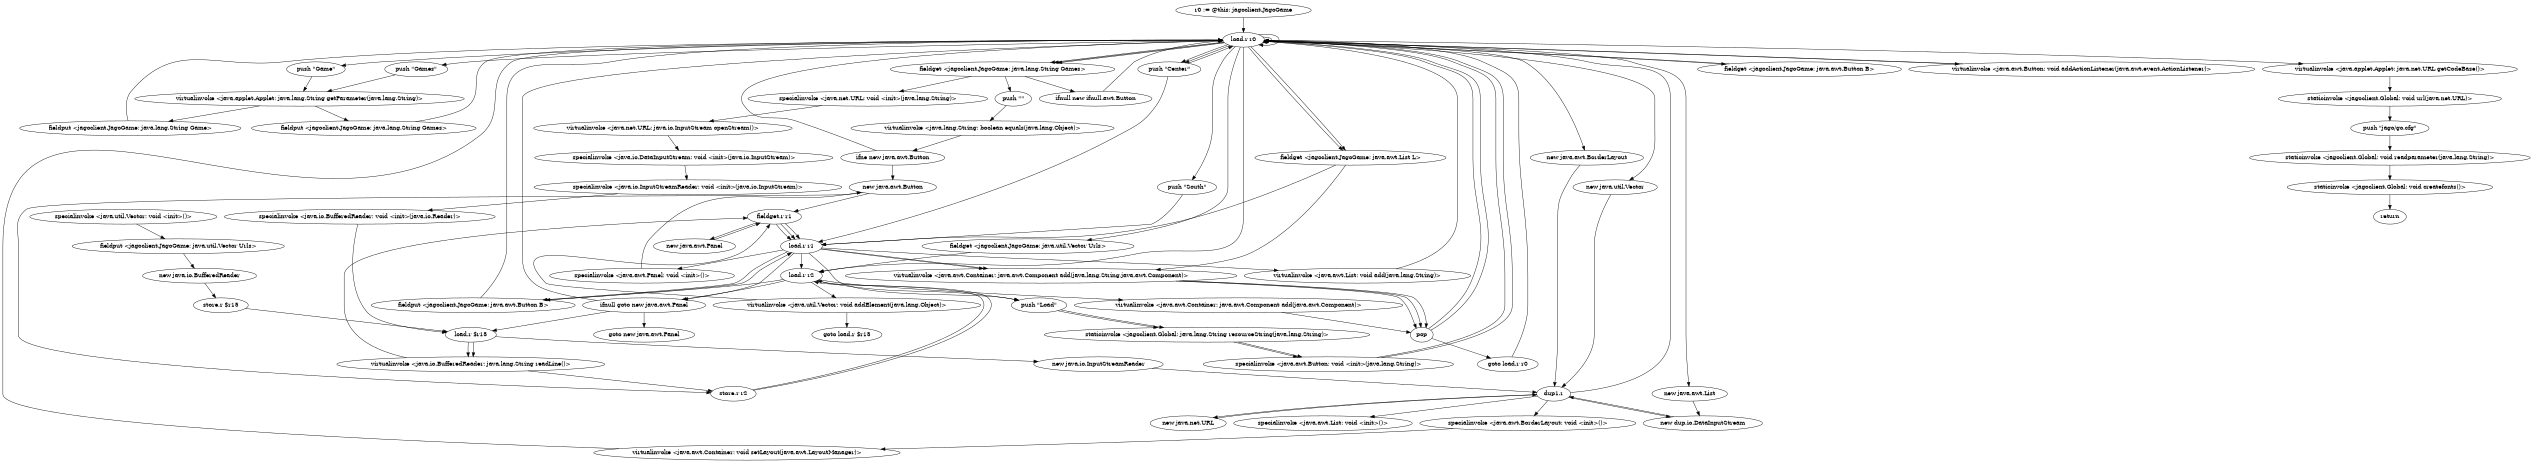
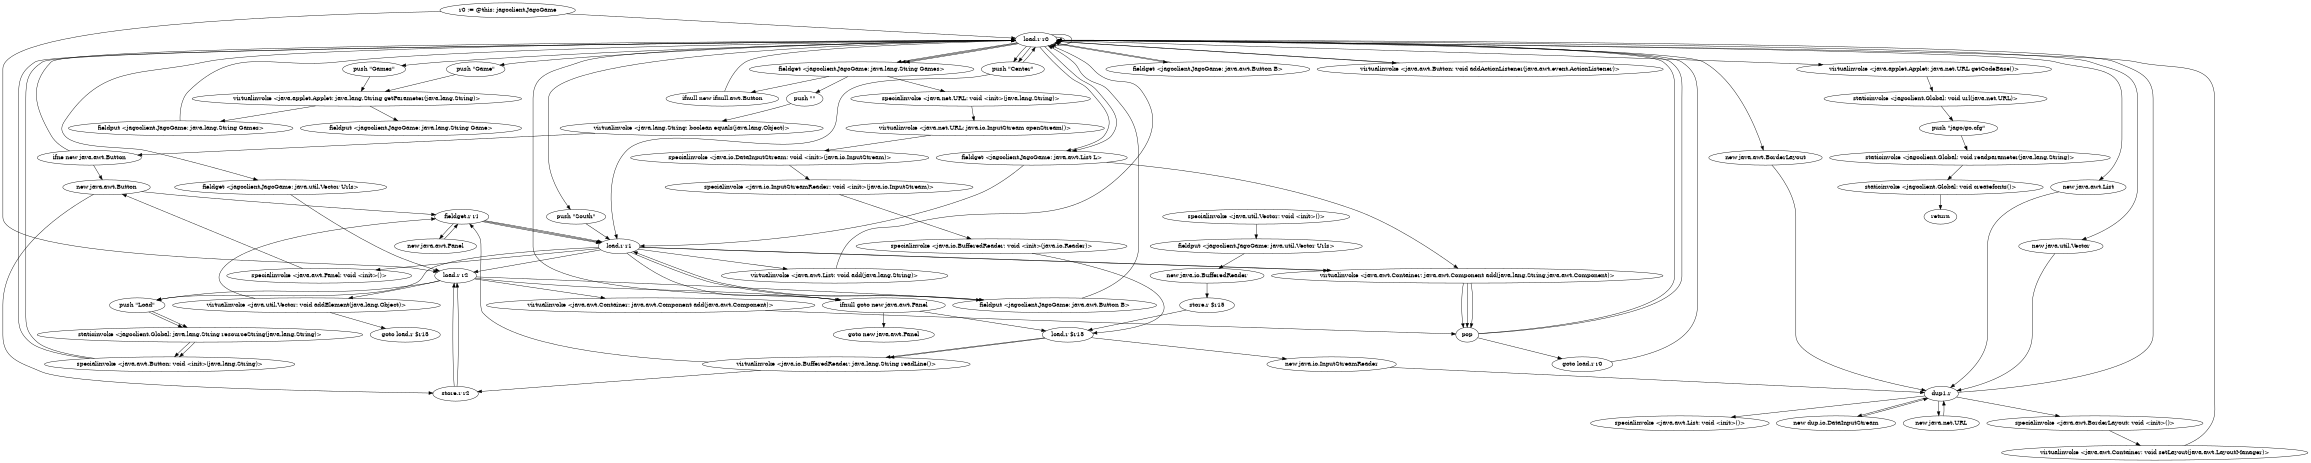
(570, 48) -> none
(1128, 255) -> (3, 139)
(1695, 407) -> (1988, 273)
